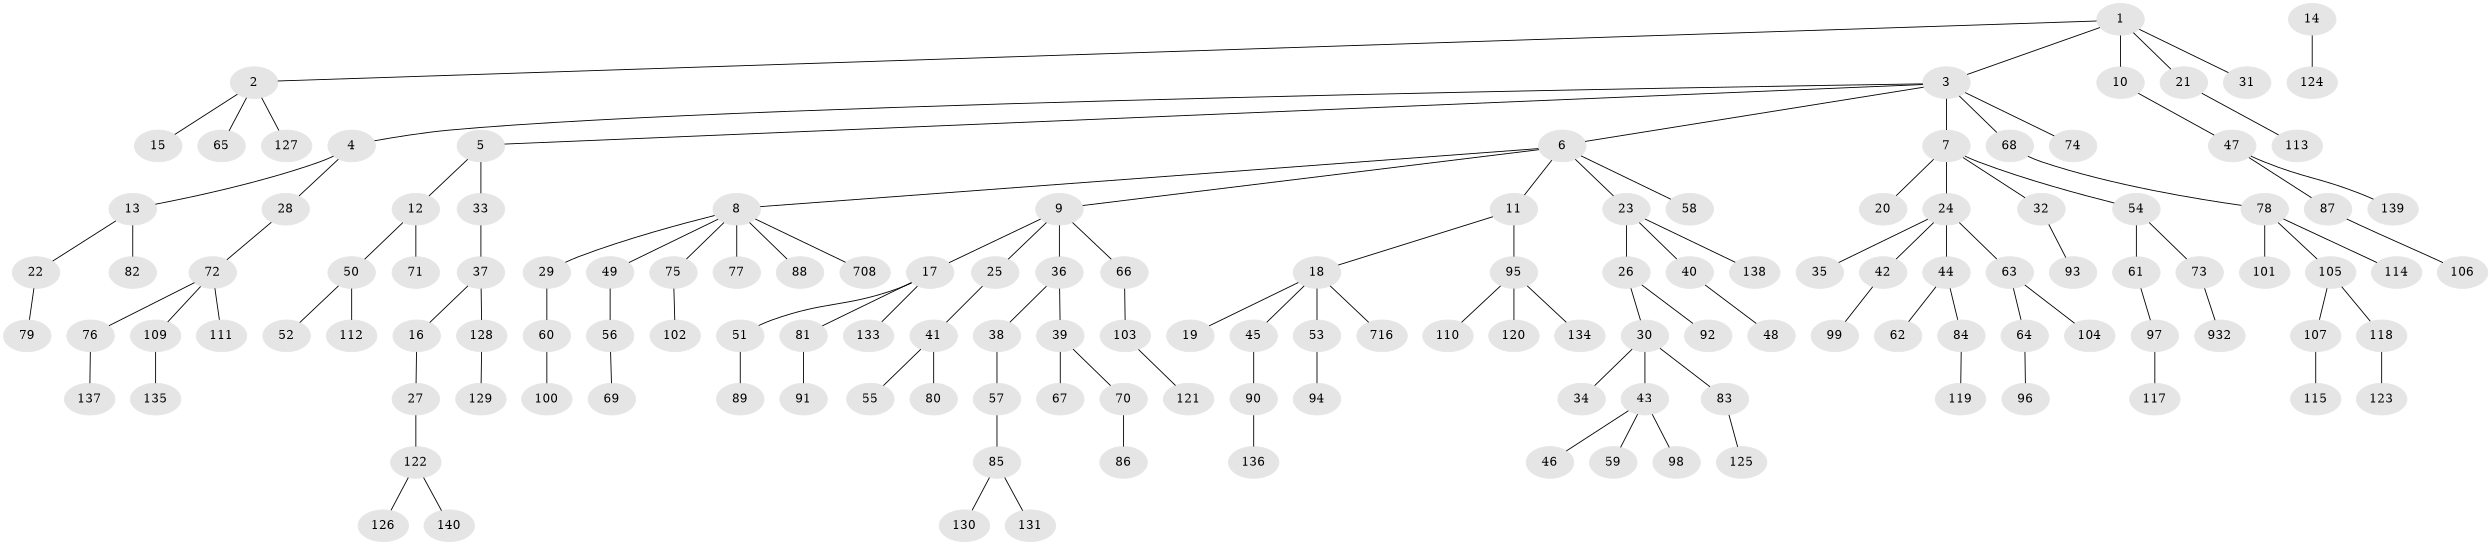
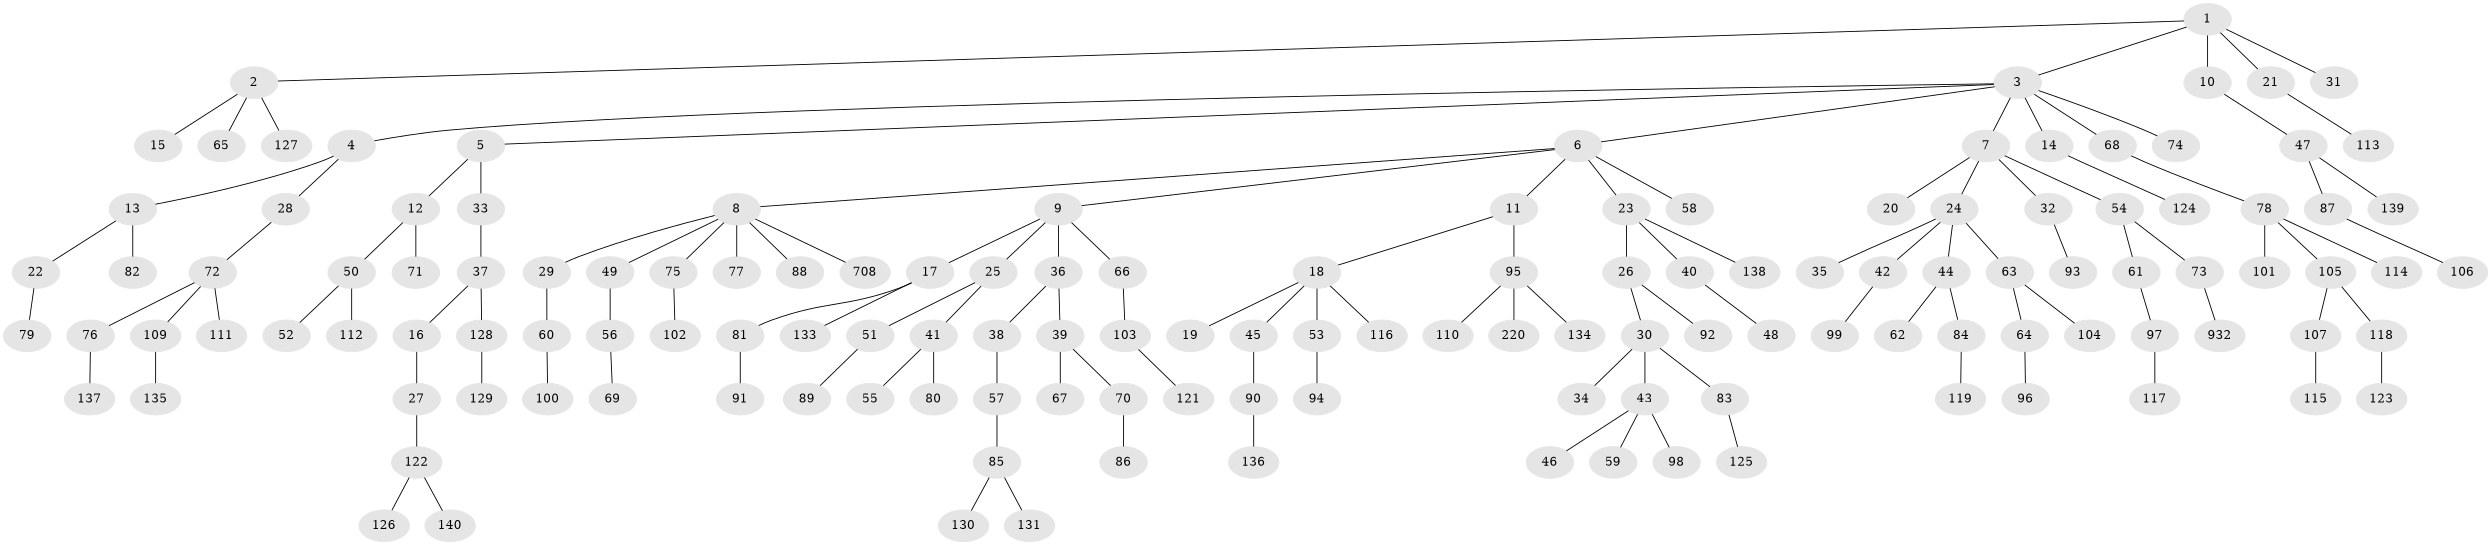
none -> (2034, 114)
(835, 304) -> (932, 304)
(1382, 336) -> (1382, 336)
(1514, 336) -> (1514, 336)
